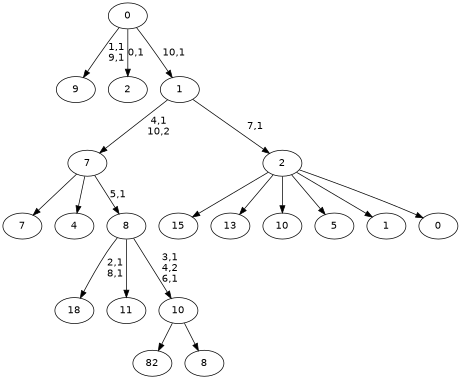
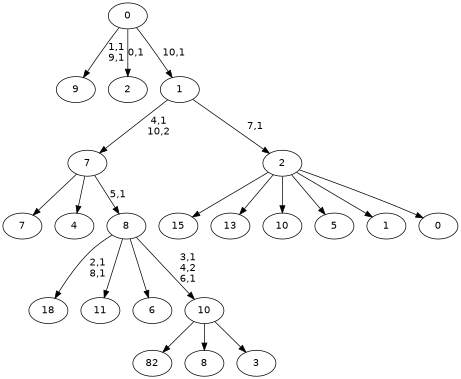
none -> (152, 311)
none -> (256, 363)
